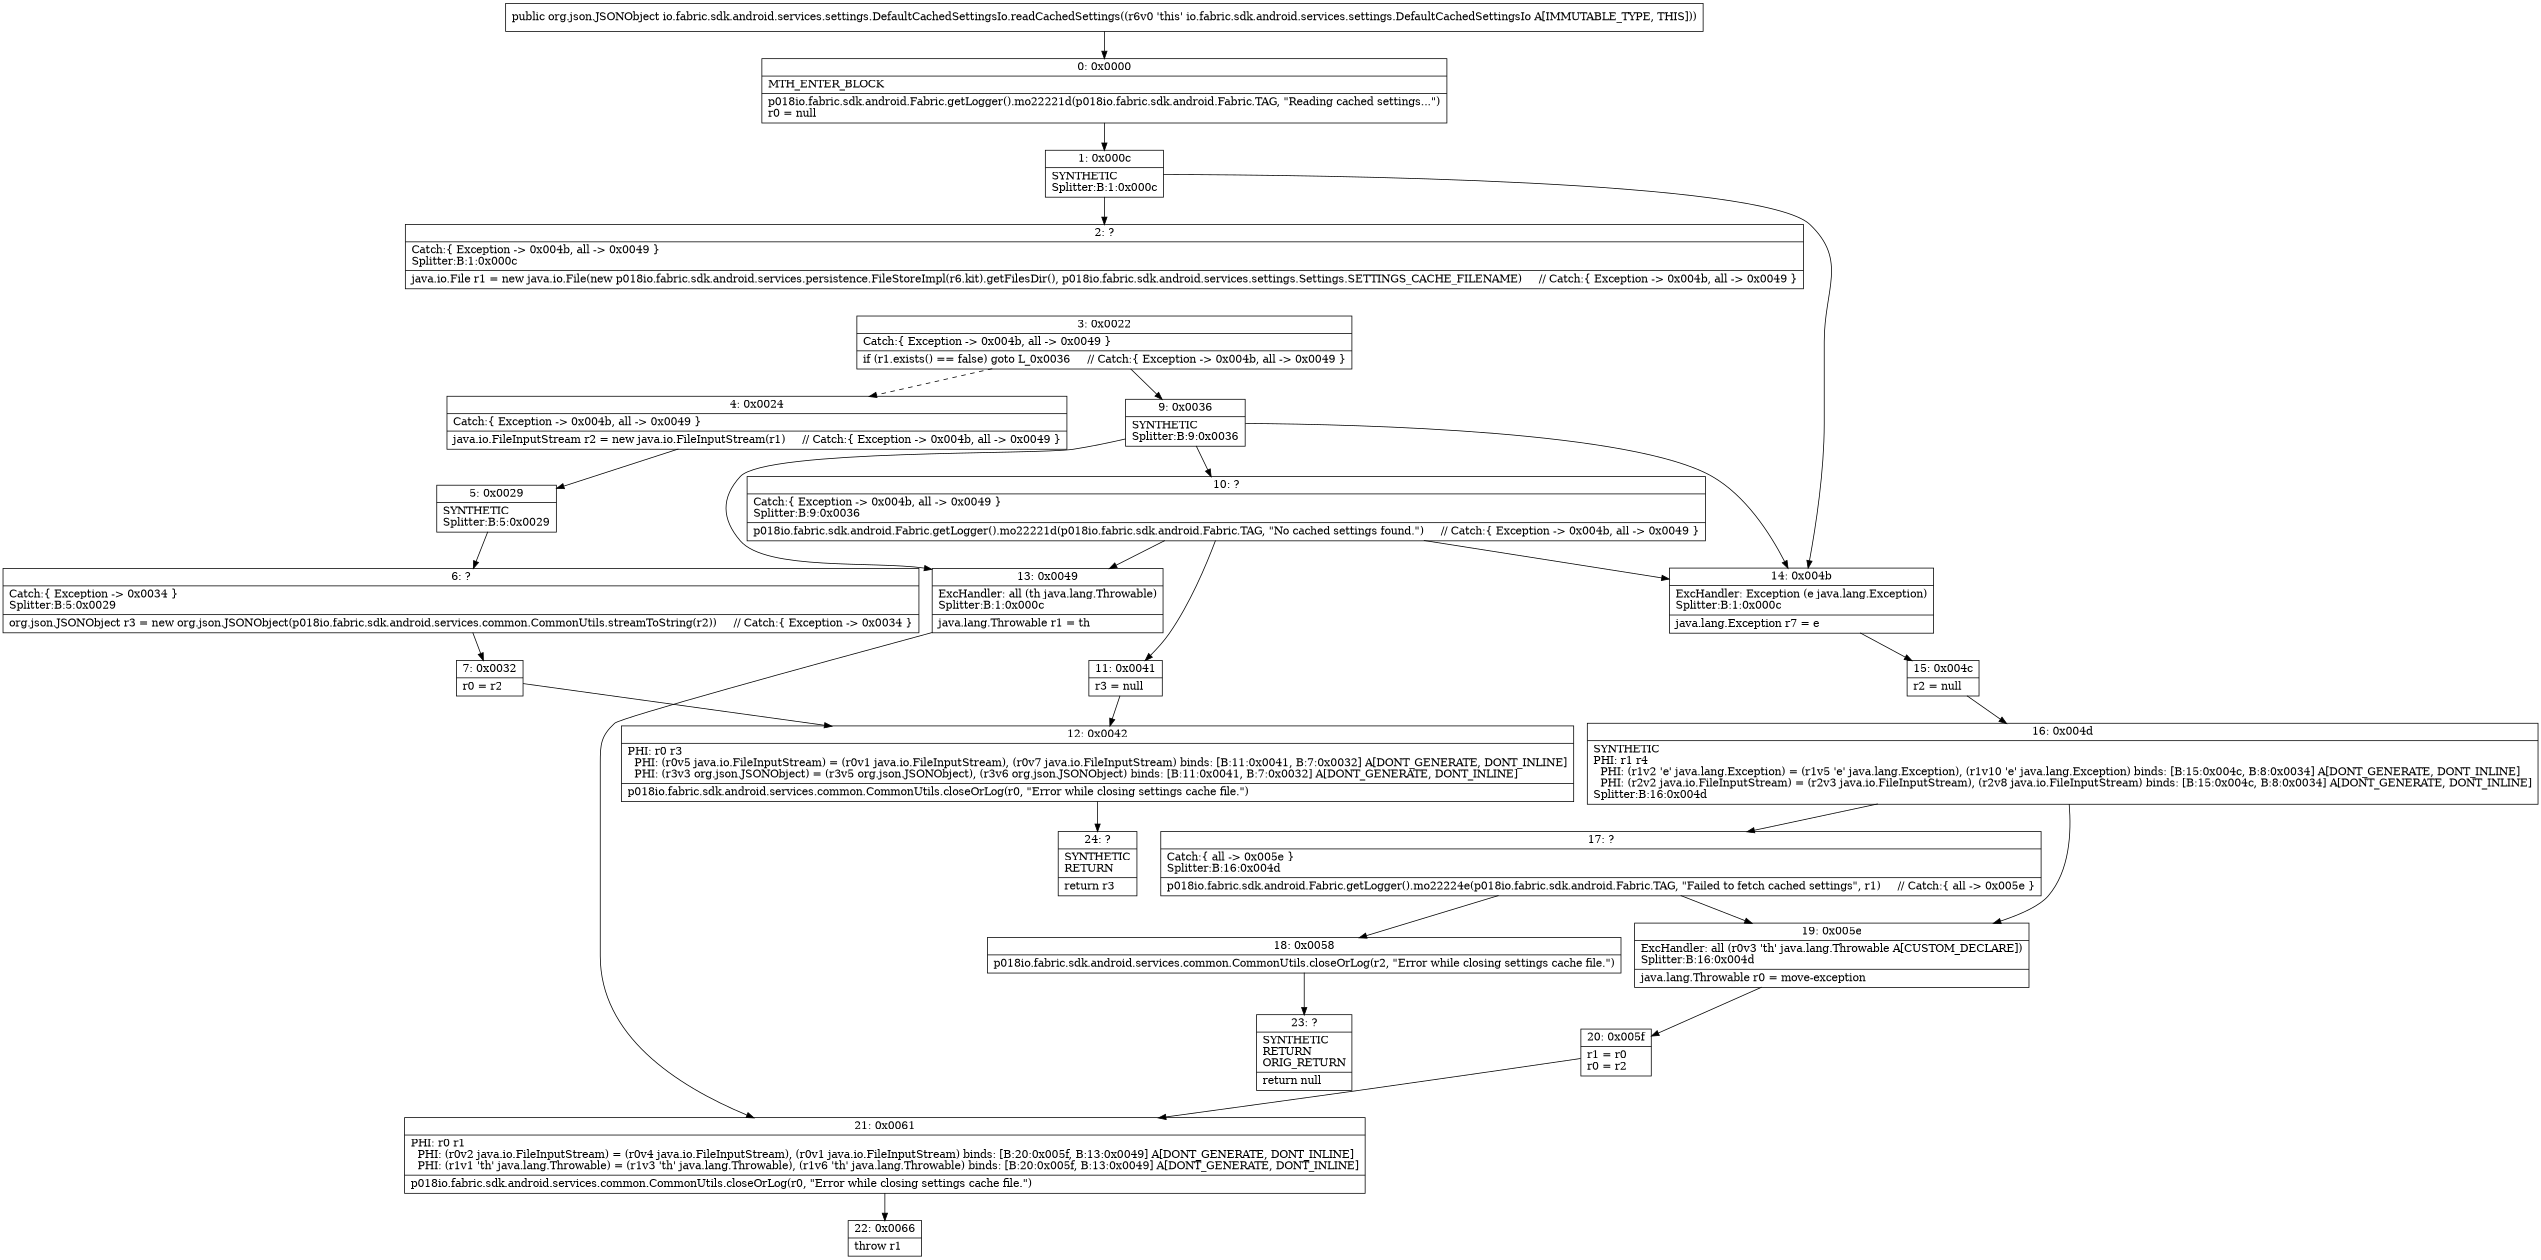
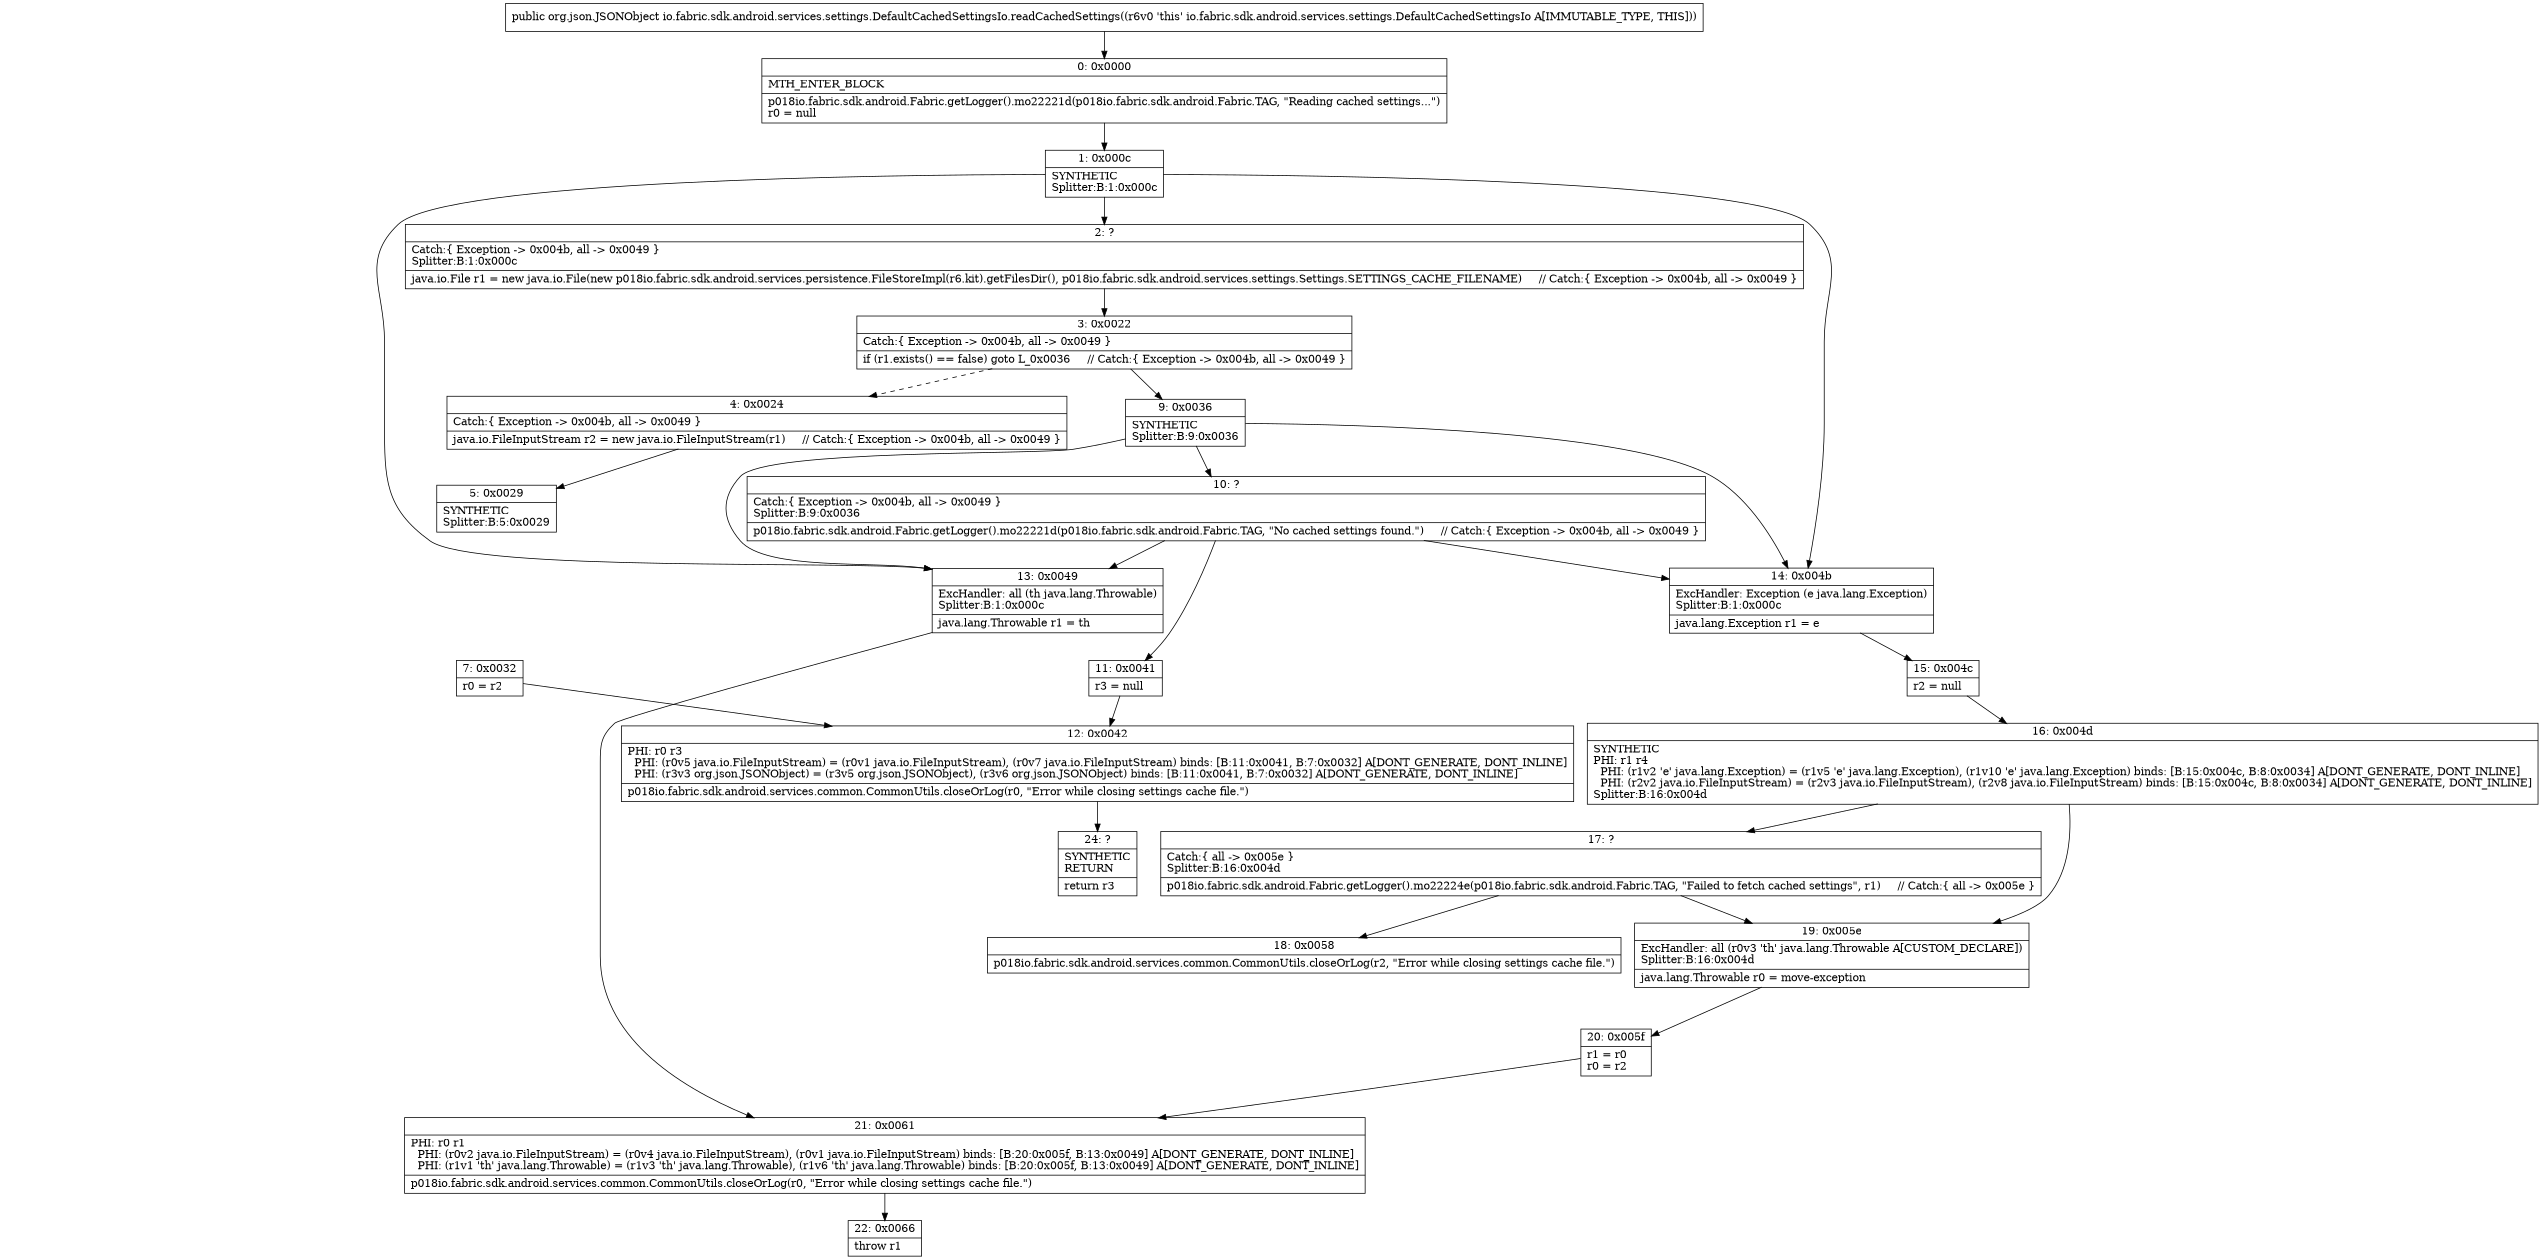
none -> (1104, 299)
none -> (382, 309)
(461, 601) -> none
(1747, 624) -> (1747, 624)
(1304, 1053) -> none
